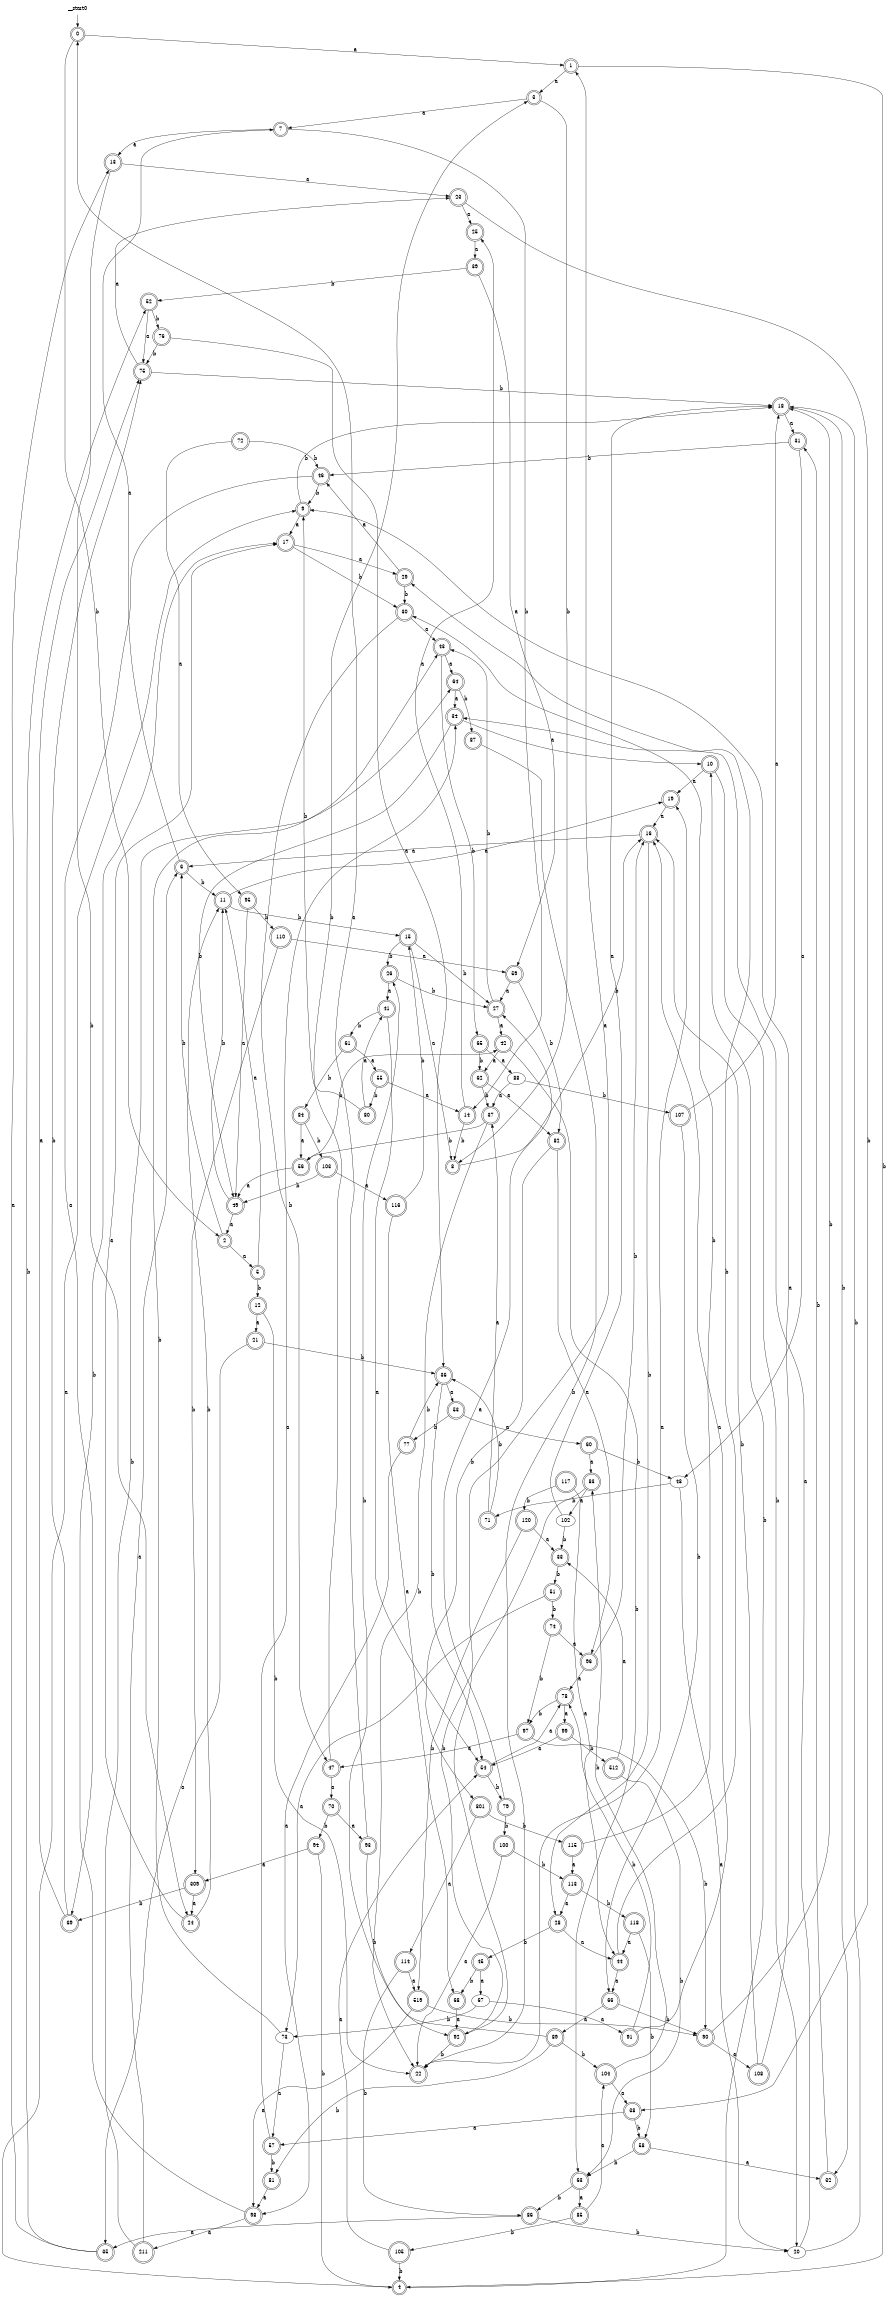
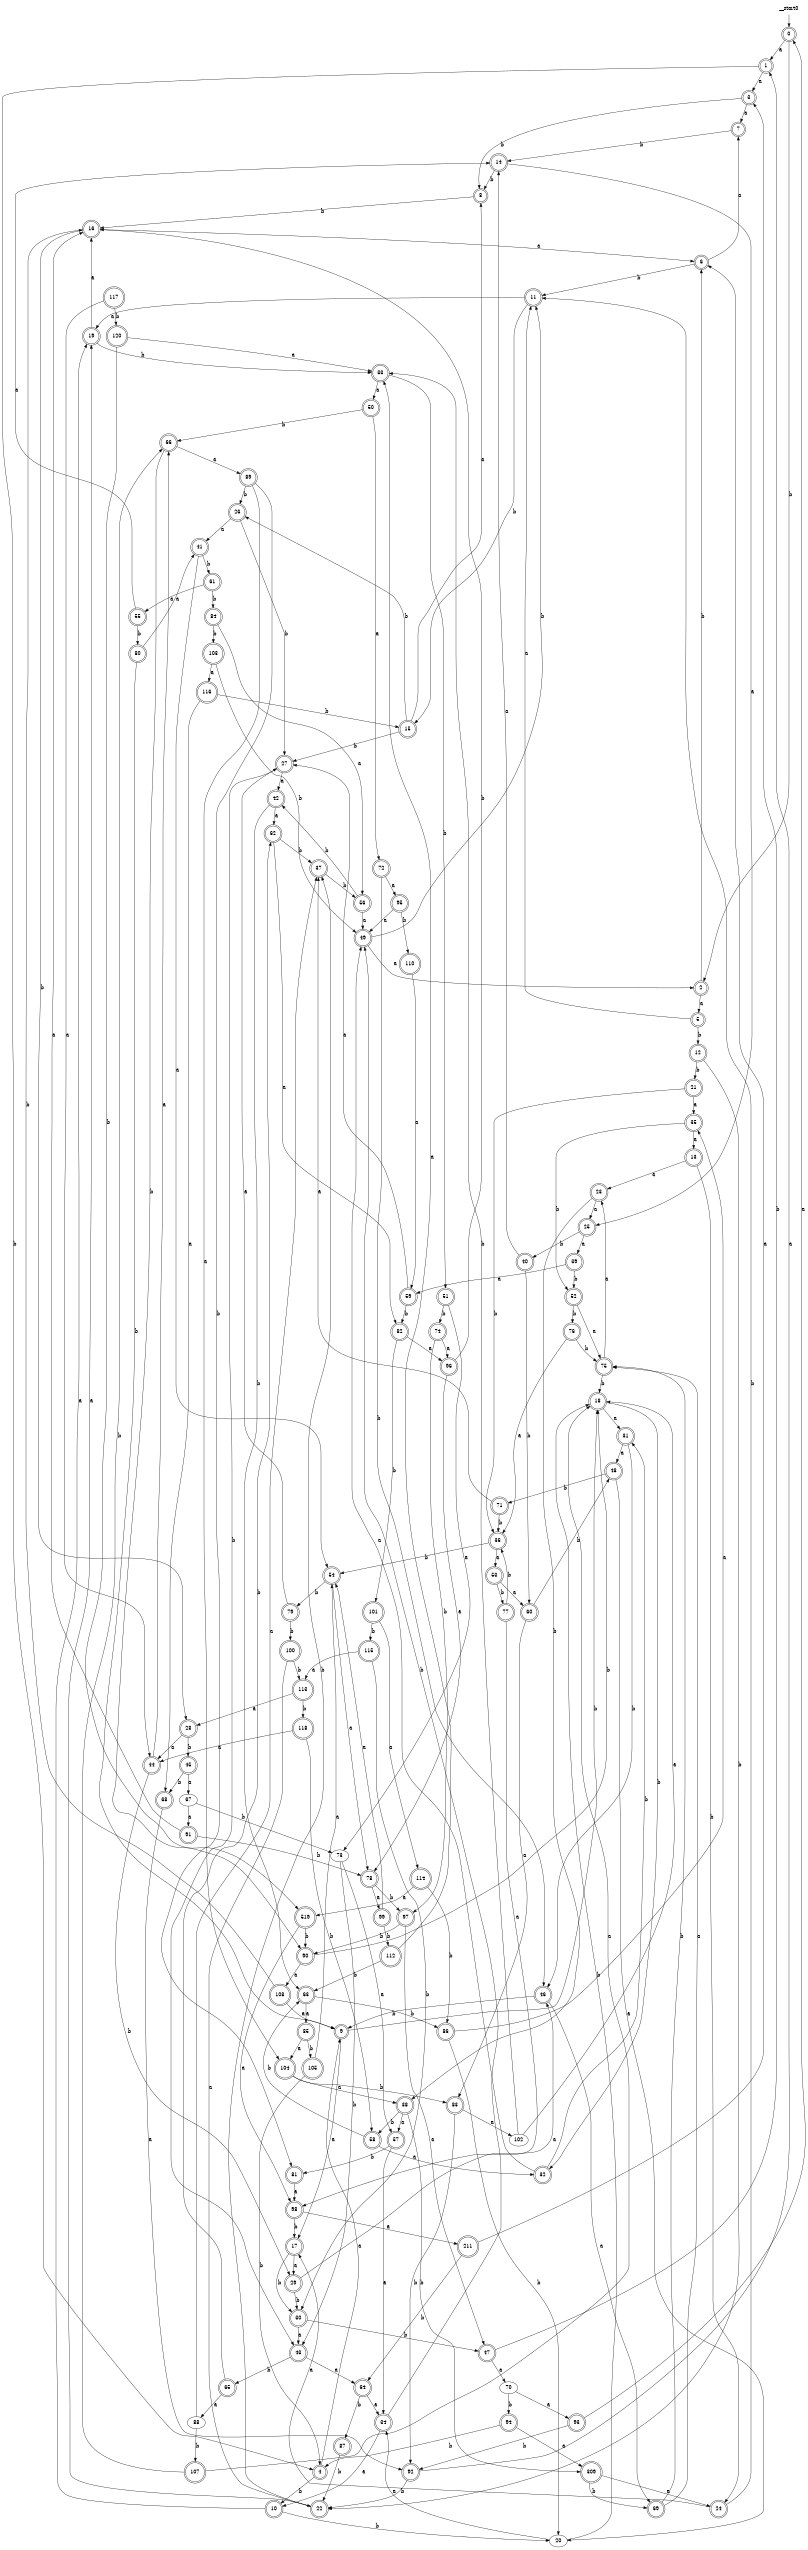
(195, 133) -> none
none -> (231, 367)
none -> (371, 408)
none -> (525, 1262)
(258, 1323) -> (698, 1070)
(192, 1403) -> (445, 2339)
(679, 1482) -> (614, 1471)
none -> (387, 1575)
(414, 1597) -> (323, 1720)
(614, 1768) -> (391, 1956)
(331, 1807) -> (509, 2388)
(480, 1807) -> (373, 1612)
(583, 2055) -> (206, 1262)
